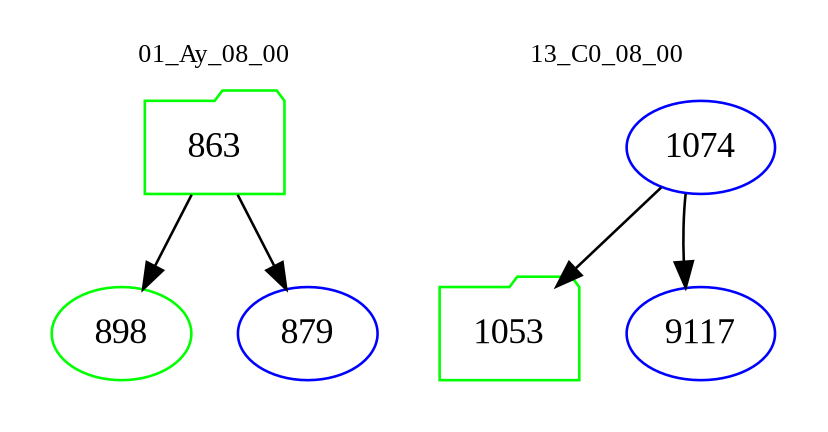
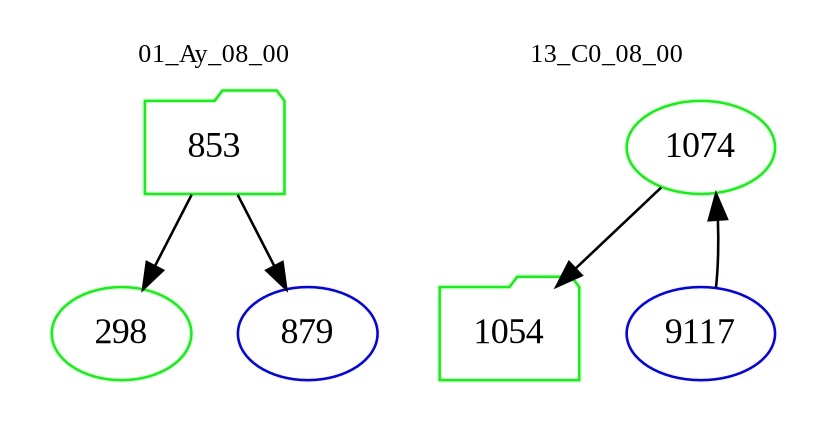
(215, 147) -> (215, 147)
(701, 147) -> (701, 147)
(684, 228) -> (718, 254)
(122, 334) -> (122, 334)
(509, 334) -> (509, 334)
